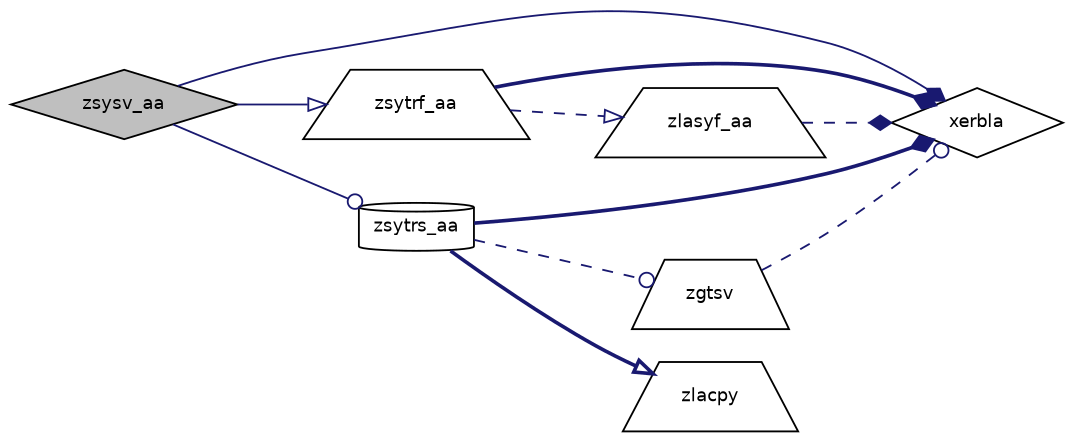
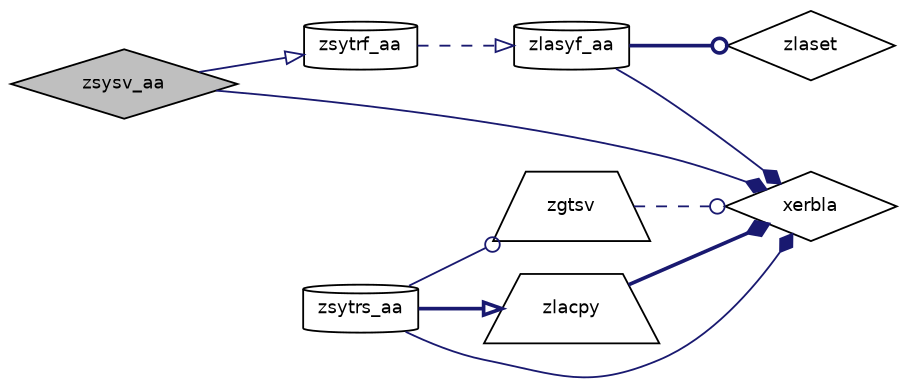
none -> (811, 46)
(705, 64) -> (688, 259)
(416, 104) -> (361, 46)
(710, 123) -> (572, 46)
(835, 123) -> (691, 117)
(260, 161) -> none
(695, 198) -> (612, 375)
(557, 259) -> (447, 267)
